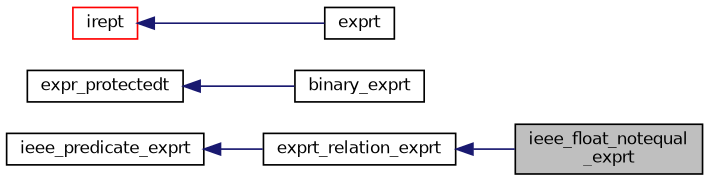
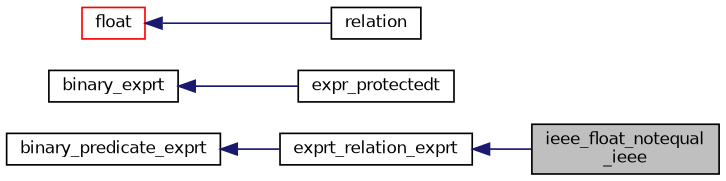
(105, 23) -> (114, 23)
(360, 23) -> (376, 23)
(247, 86) -> (247, 86)
(105, 149) -> (114, 149)
(609, 149) -> (625, 149)
